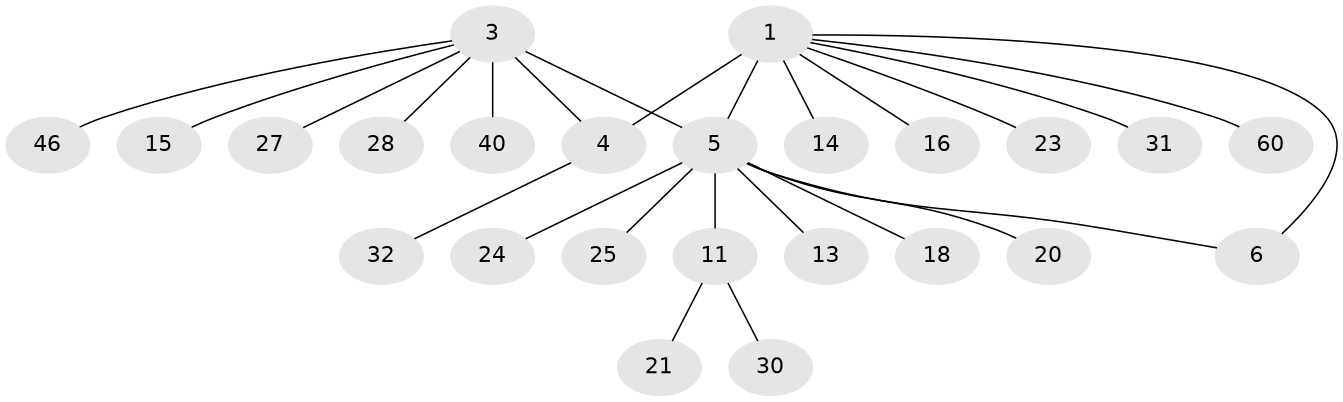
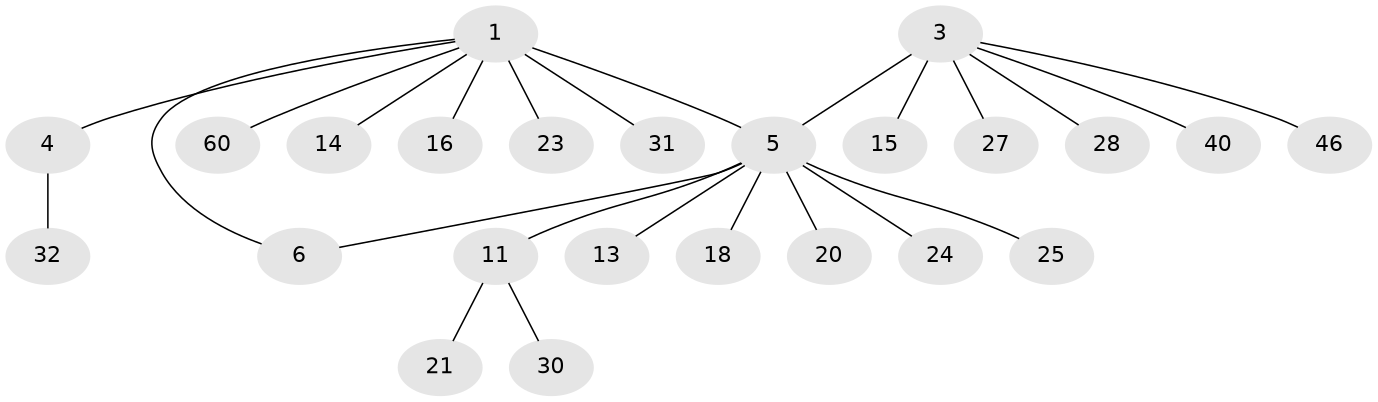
(548, 89) -> none
